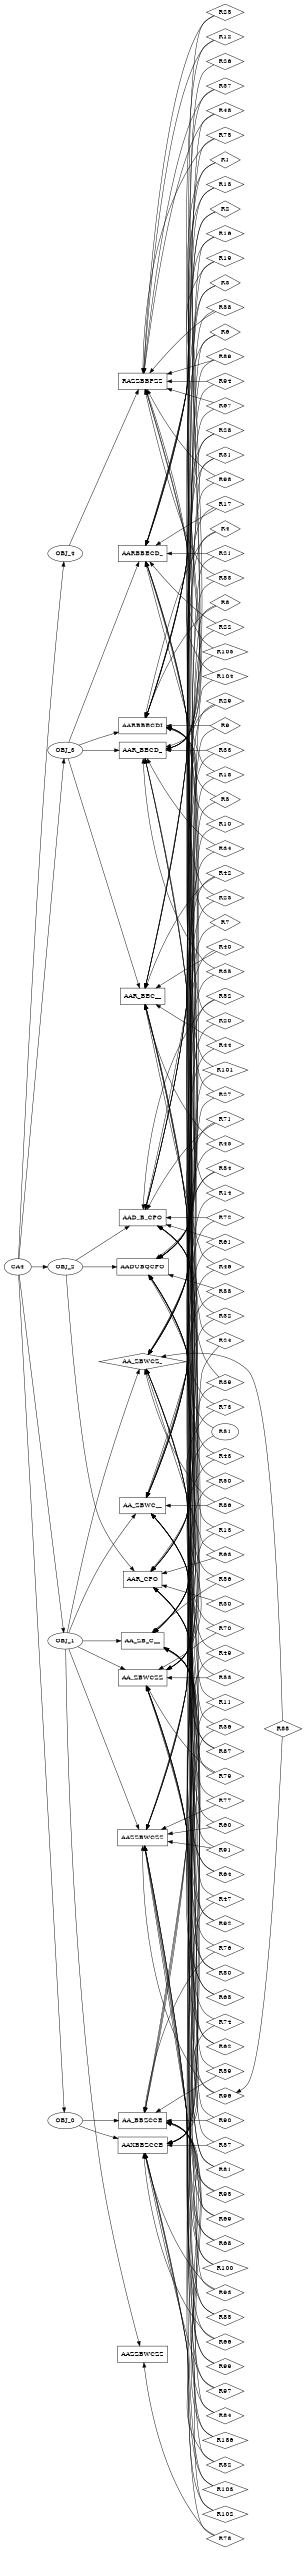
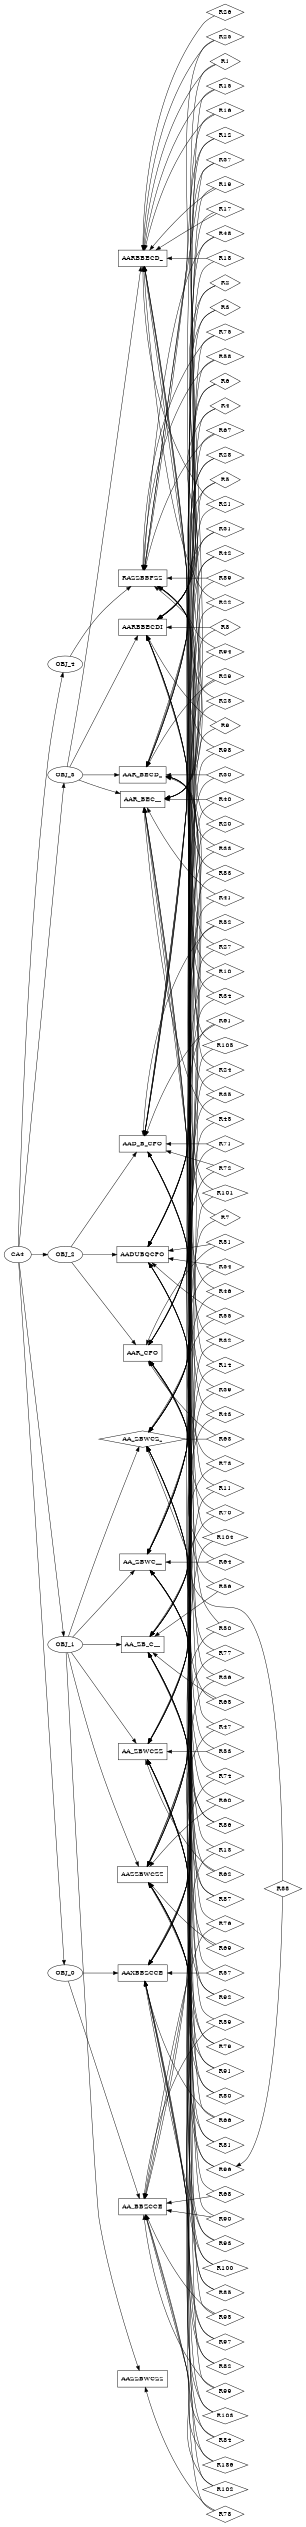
none -> (183, 775)
(225, 1045) -> (225, 898)
(225, 1432) -> (225, 1242)
(225, 1653) -> none
